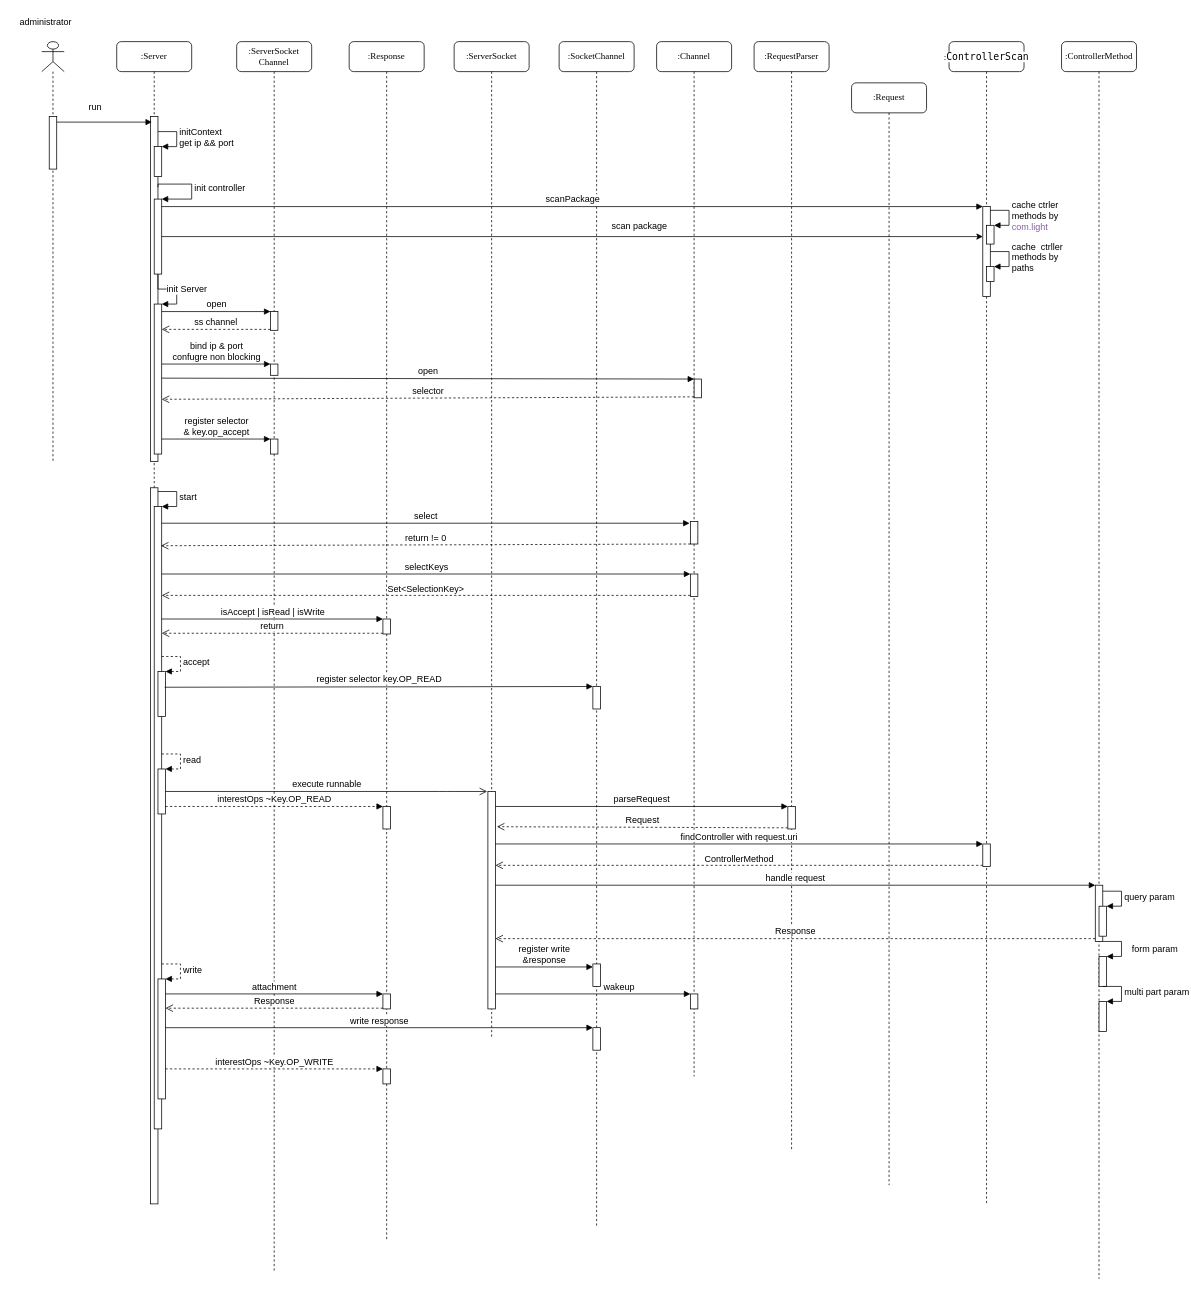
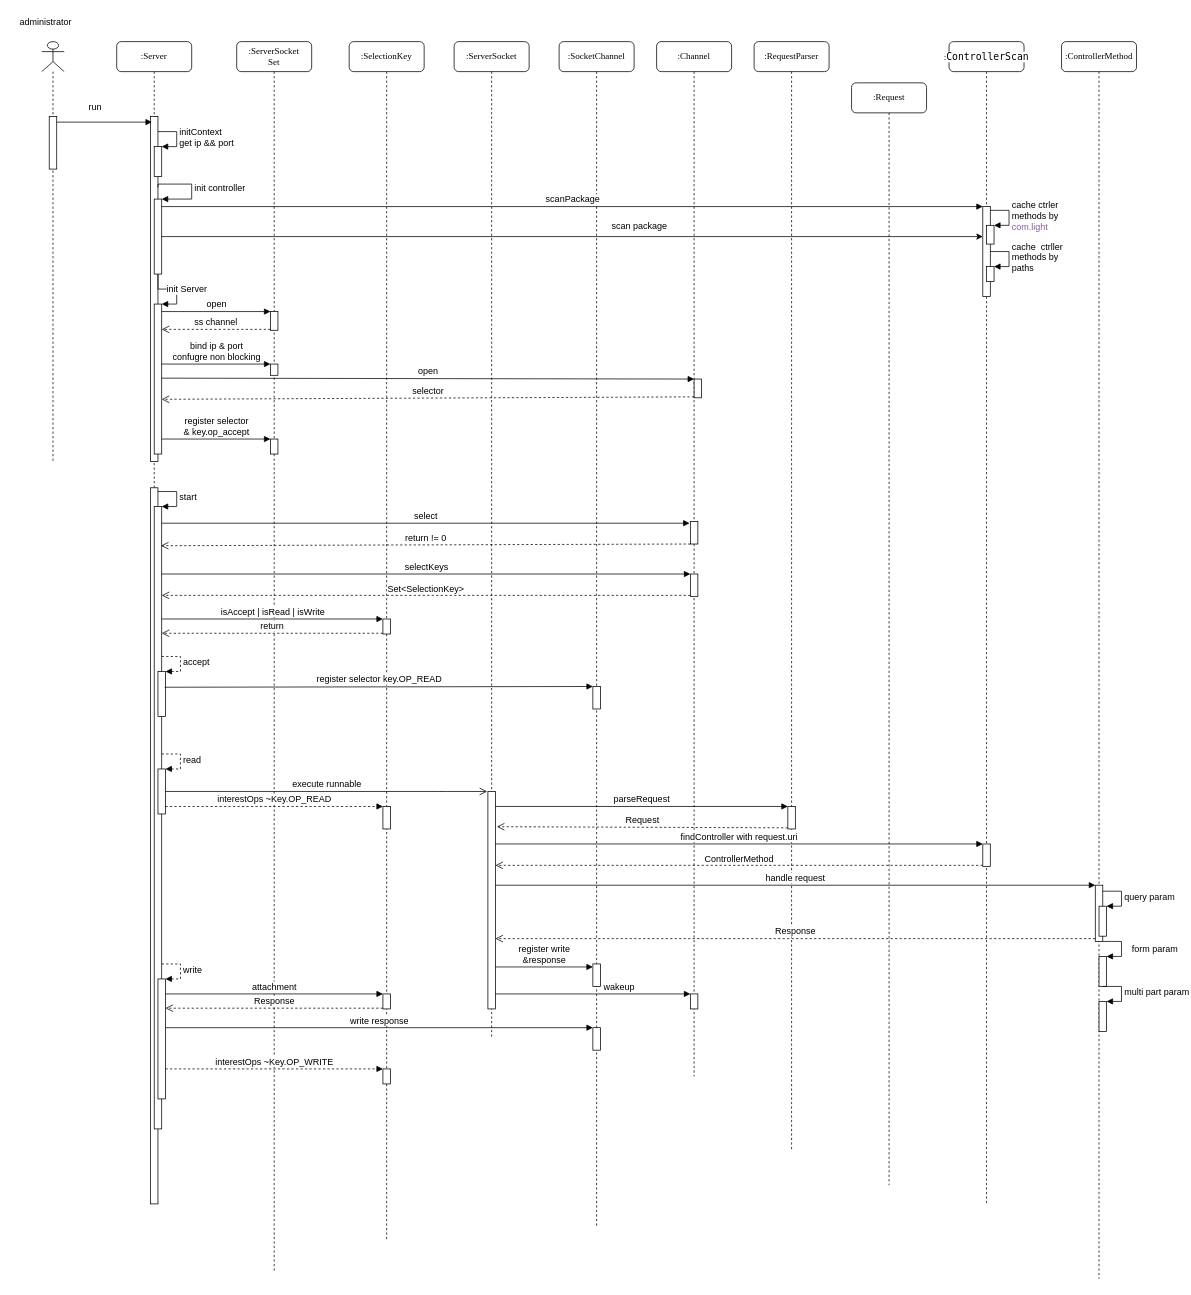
(274, 57) -> (274, 57)
(387, 57) -> (387, 57)
